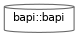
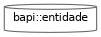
(39, 18) -> (50, 18)
